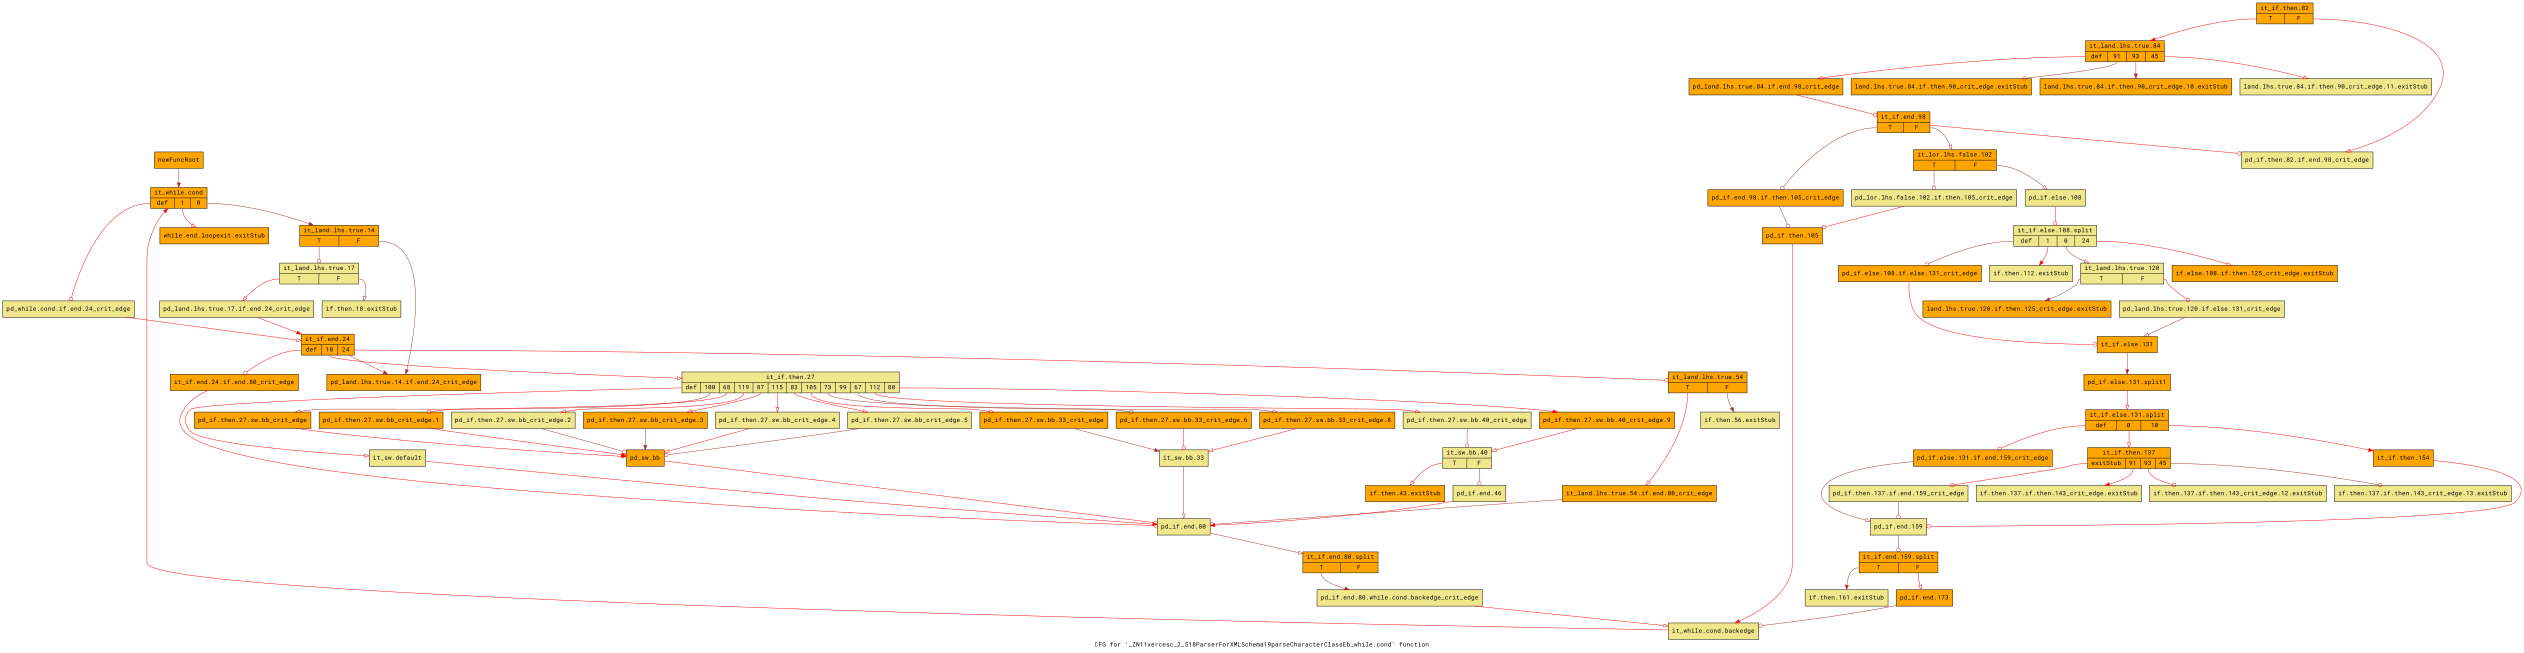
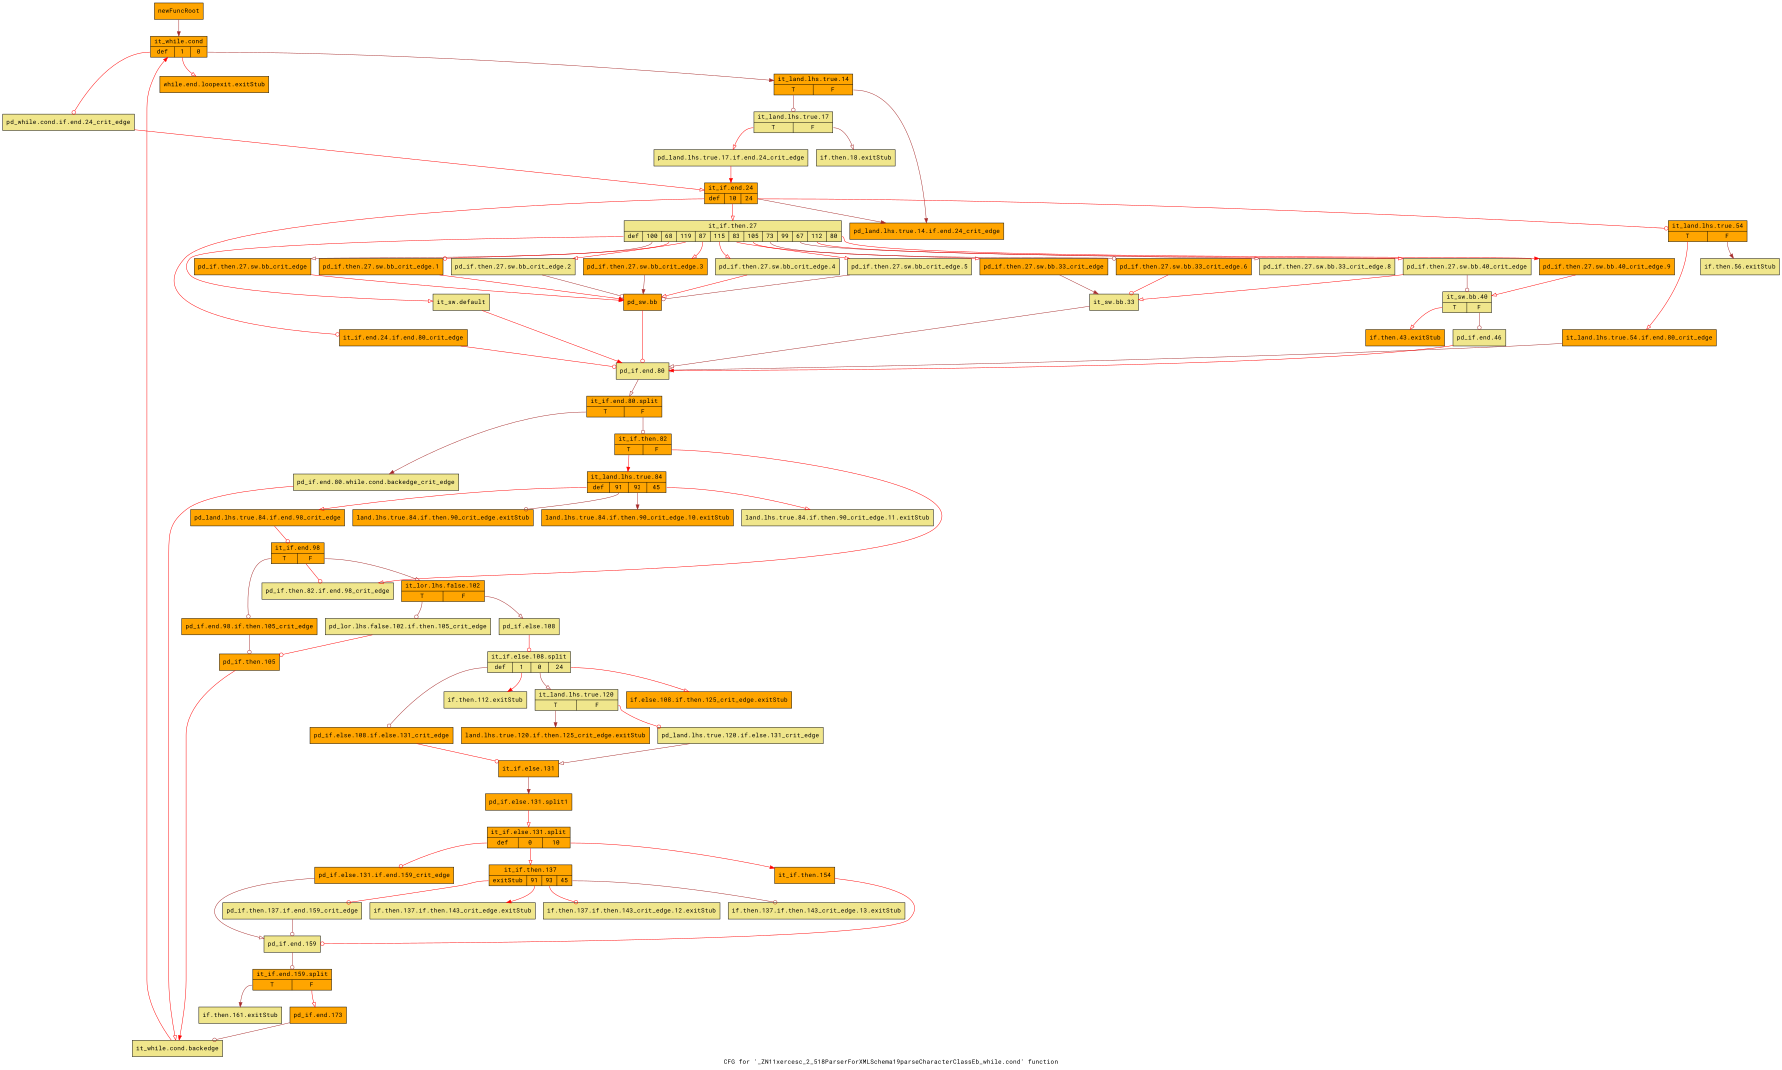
(1327, 420) -> (1327, 267)
none -> (643, 424)
(1255, 439) -> (1273, 288)
